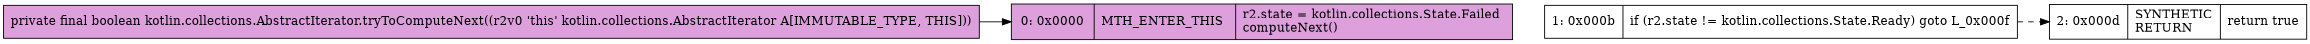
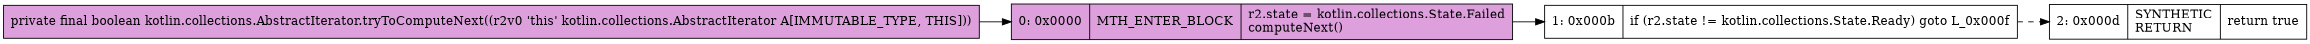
(1163, 21) -> (1165, 21)
none -> (1524, 22)
